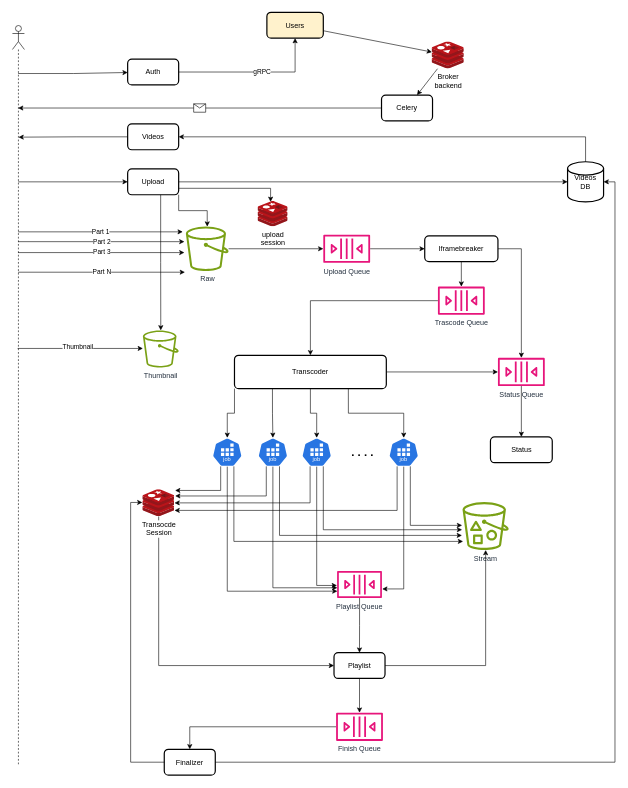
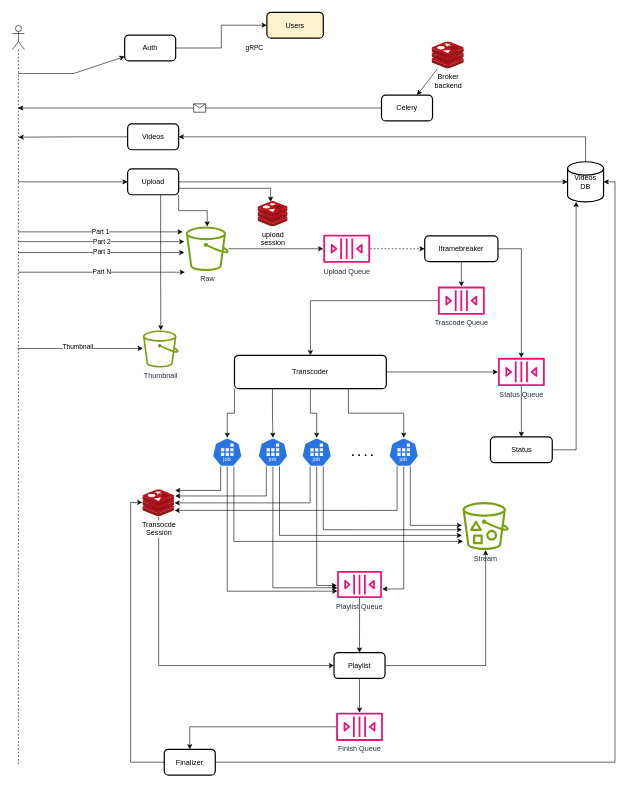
(376, 41) -> none
(153, 72) -> (150, 48)
(395, 249) -> (395, 249)
none -> (576, 450)
